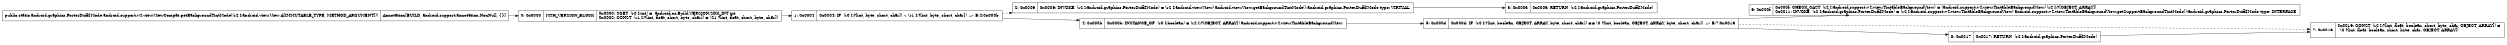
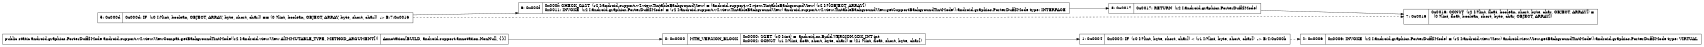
(1581, 8) -> none
(1213, 23) -> none
(1842, 31) -> (1088, 8)
